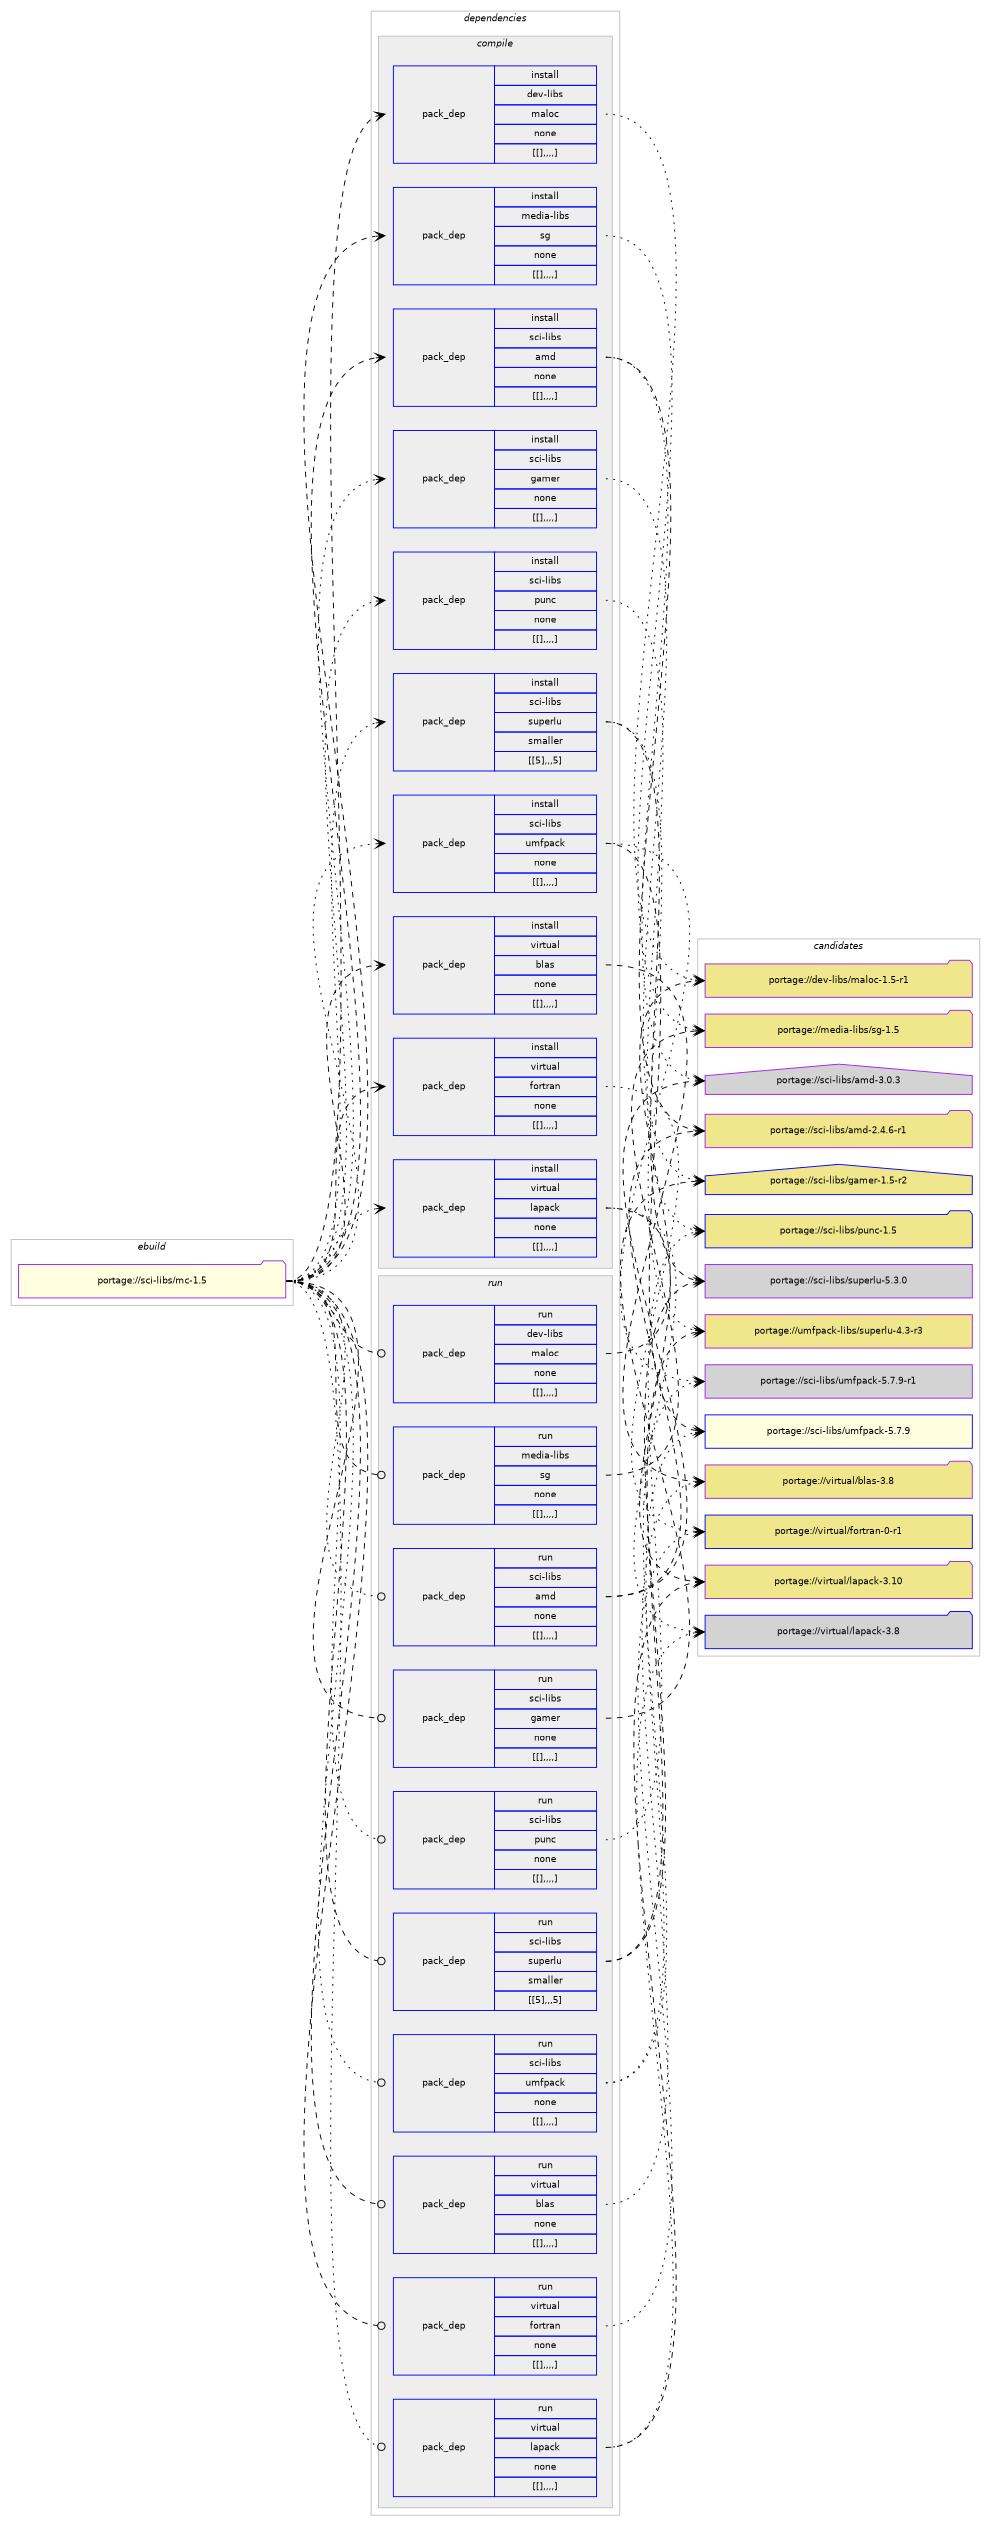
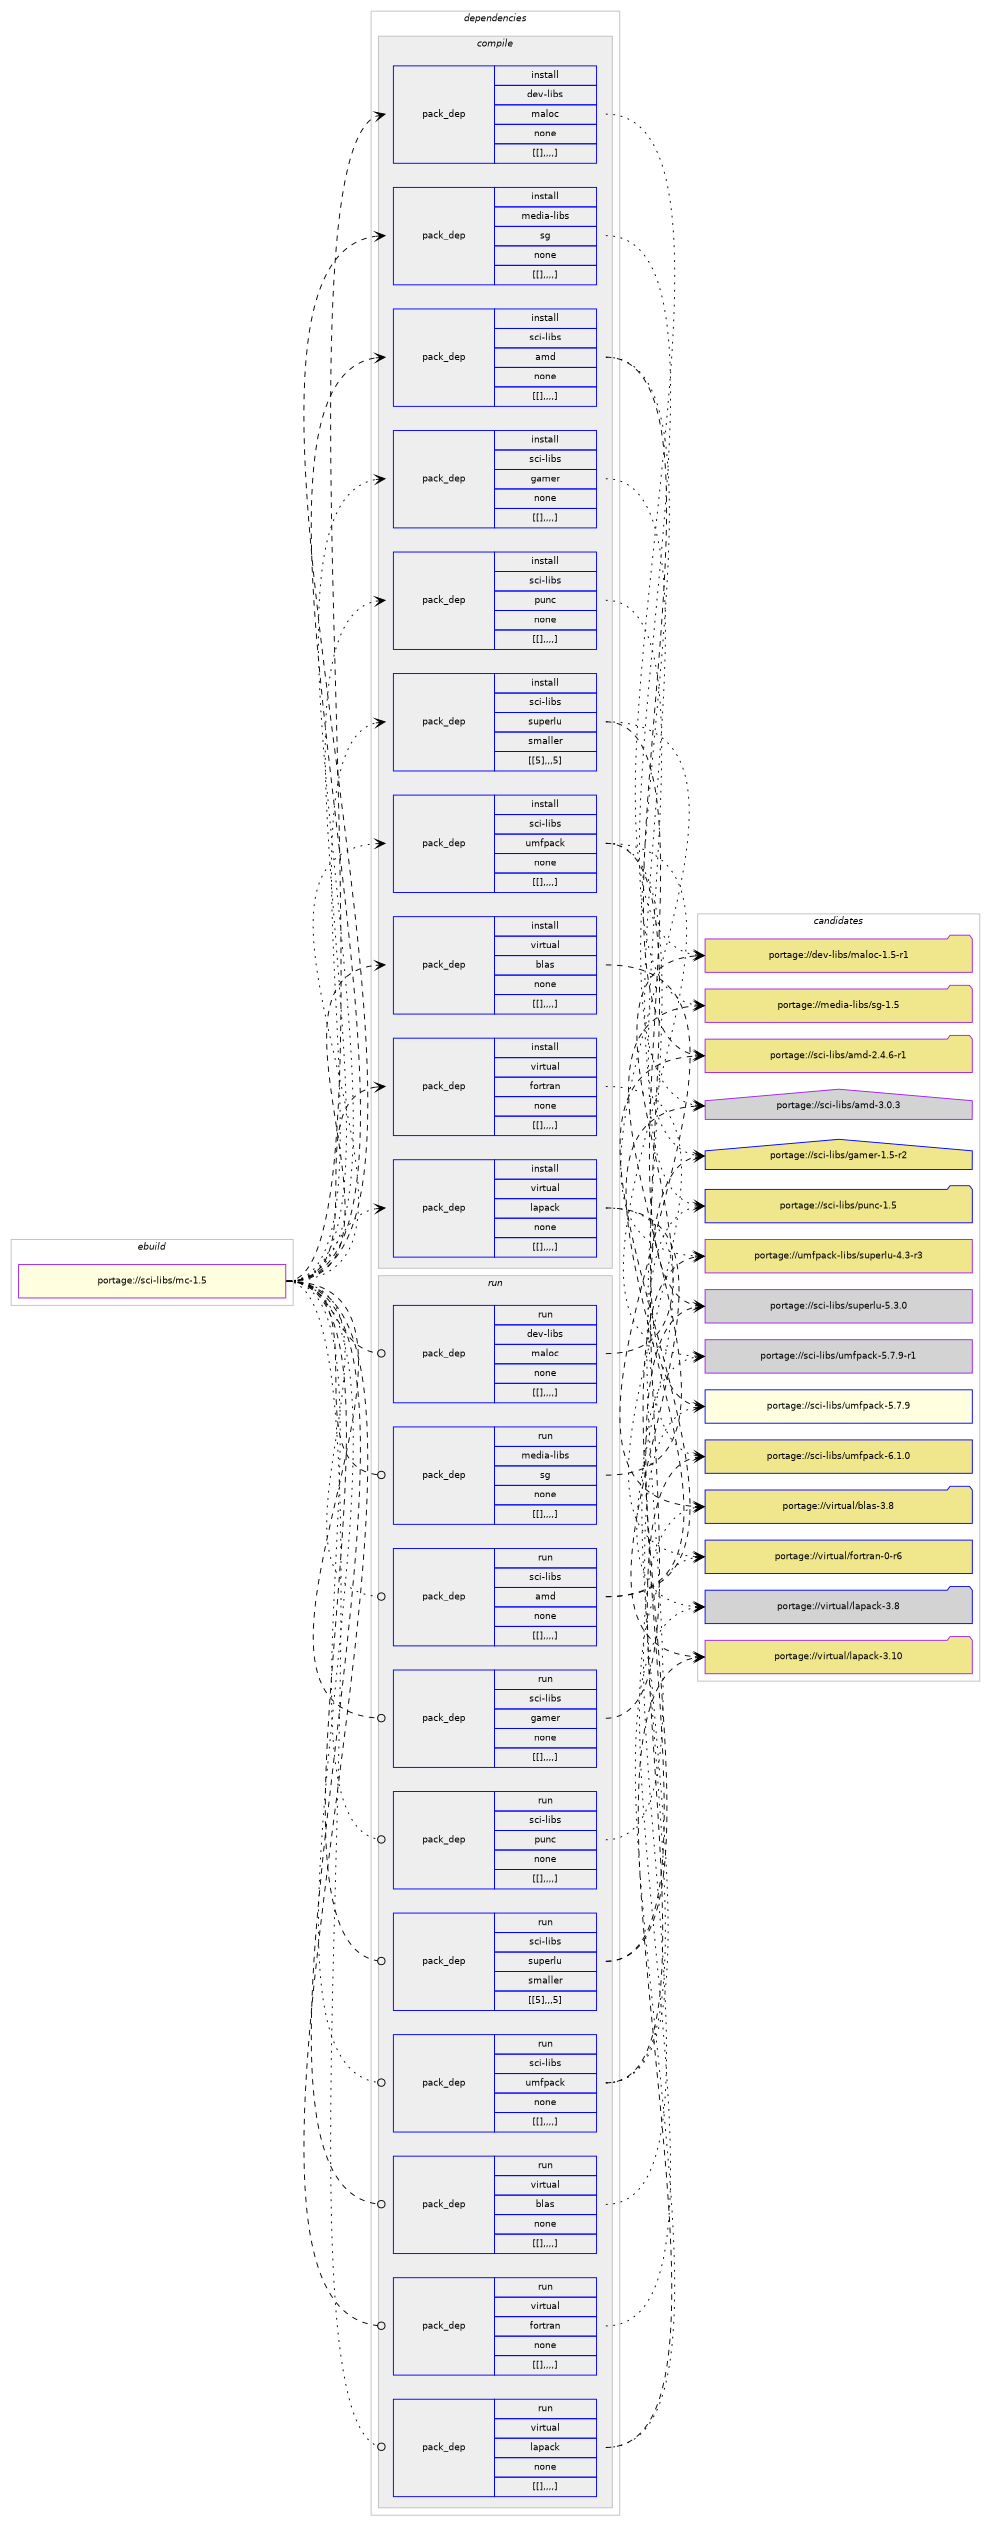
(152, 1281) -> (152, 1281)
none -> (839, 1457)
(839, 1482) -> (839, 1507)
(839, 1532) -> (839, 1557)
